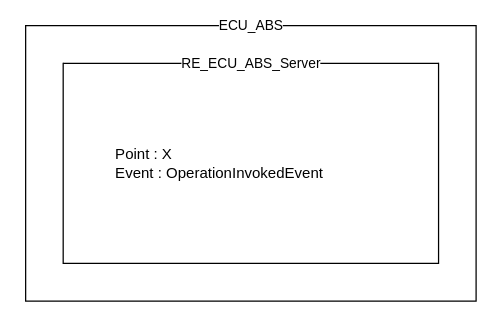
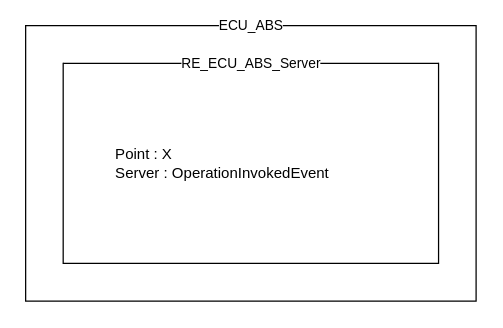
(180, 163) -> (184, 163)
